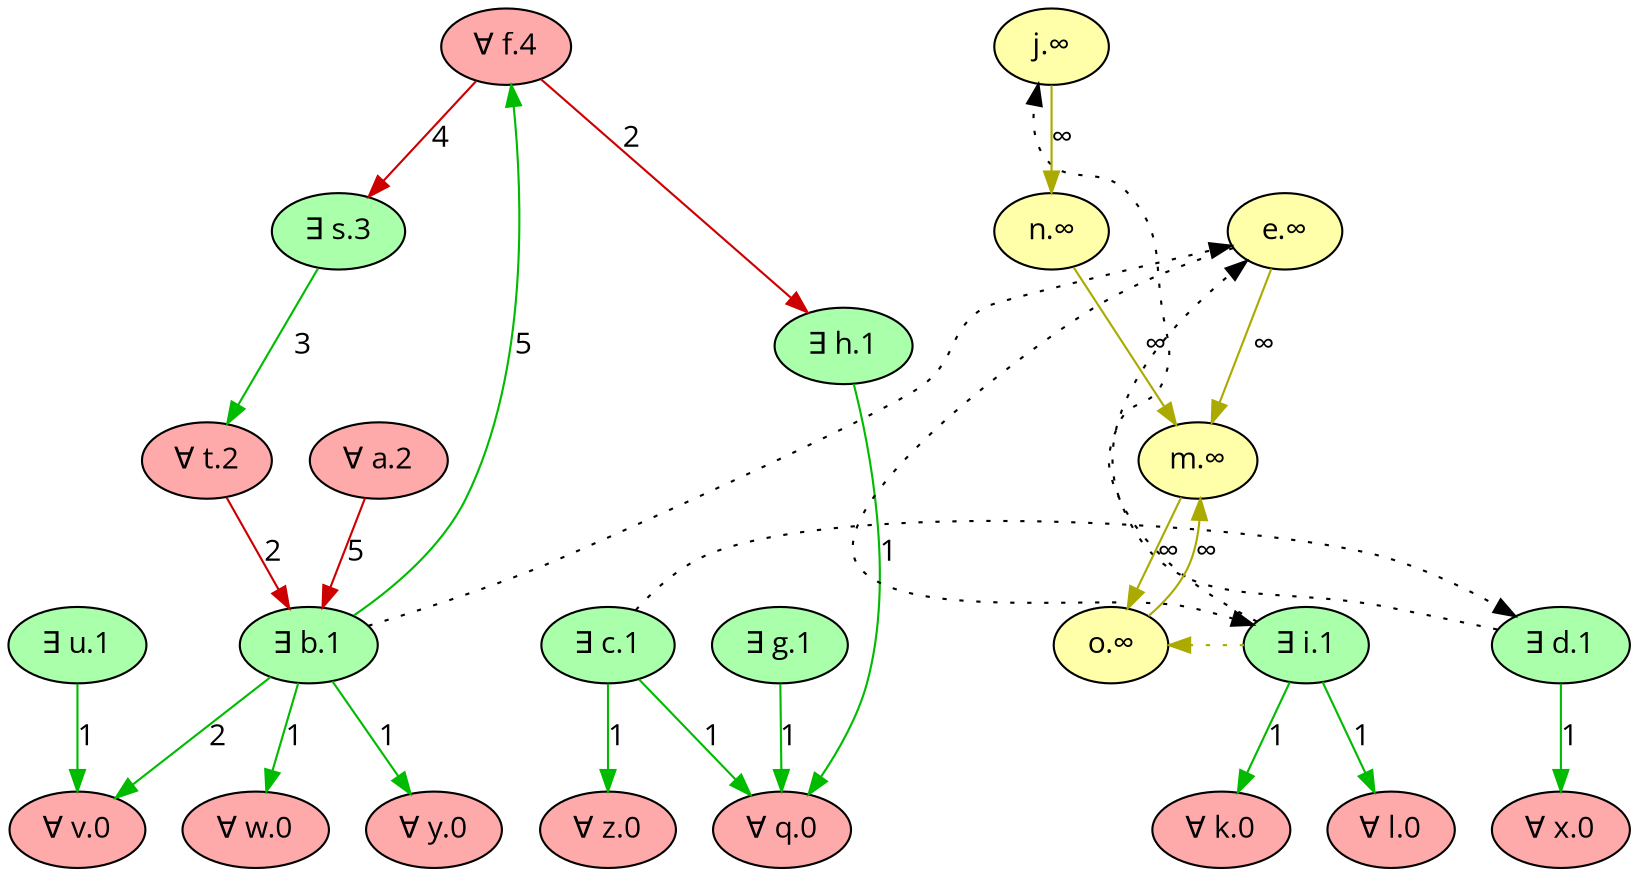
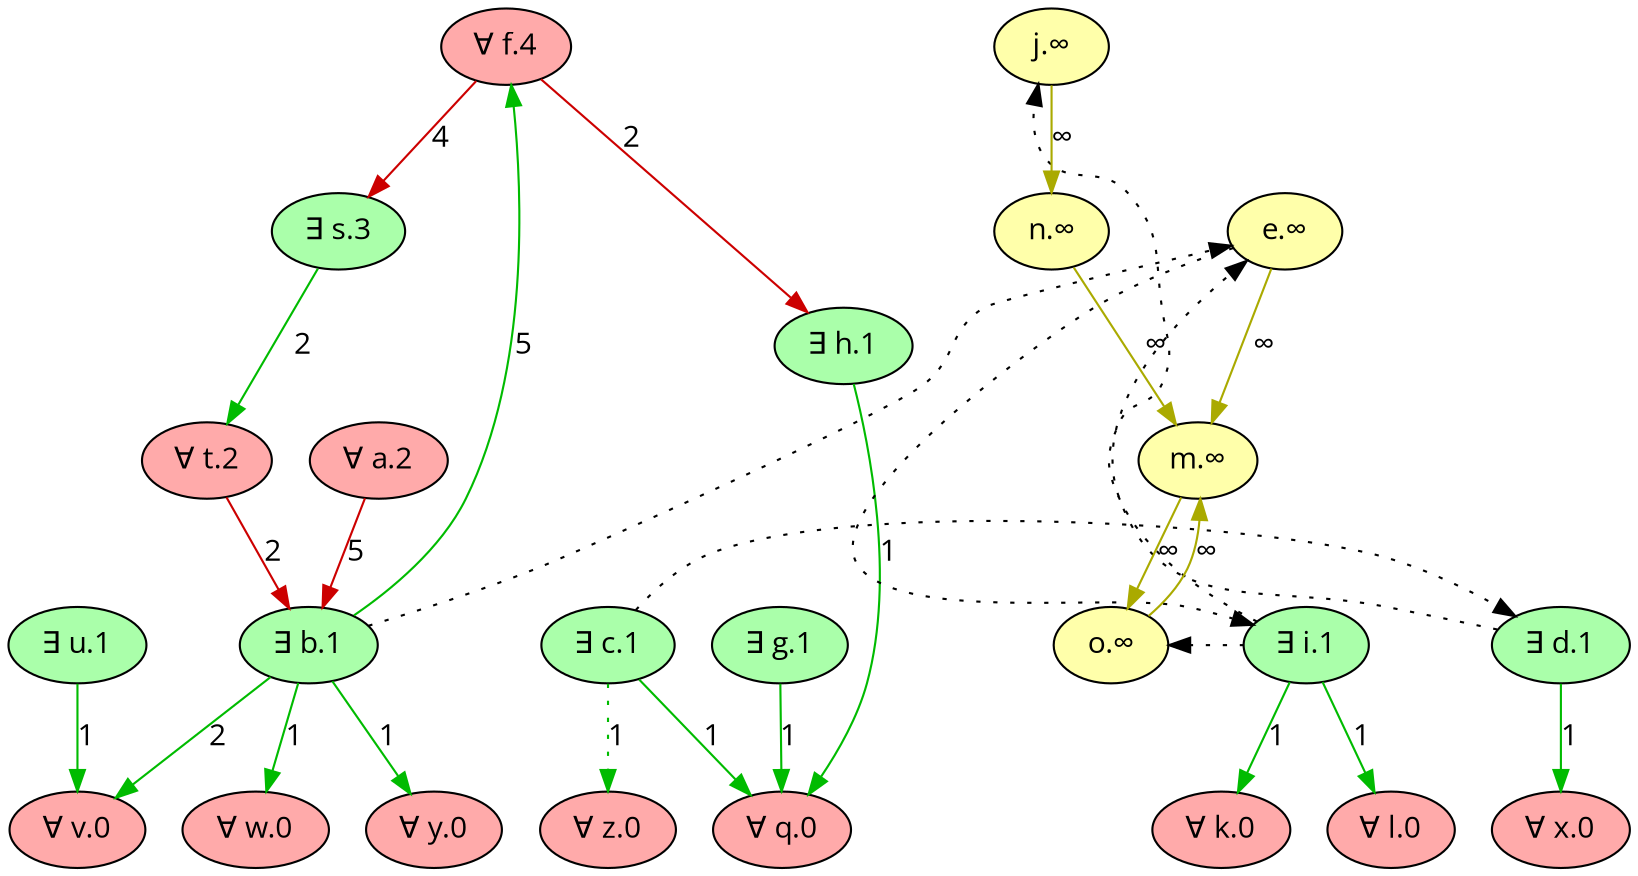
(303, 346) -> (303, 346)
(1217, 645) -> (1217, 645)
(608, 727) -> (608, 727)
